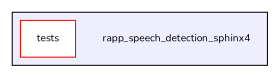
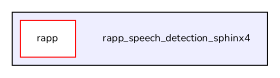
(48, 39) -> (48, 39)
